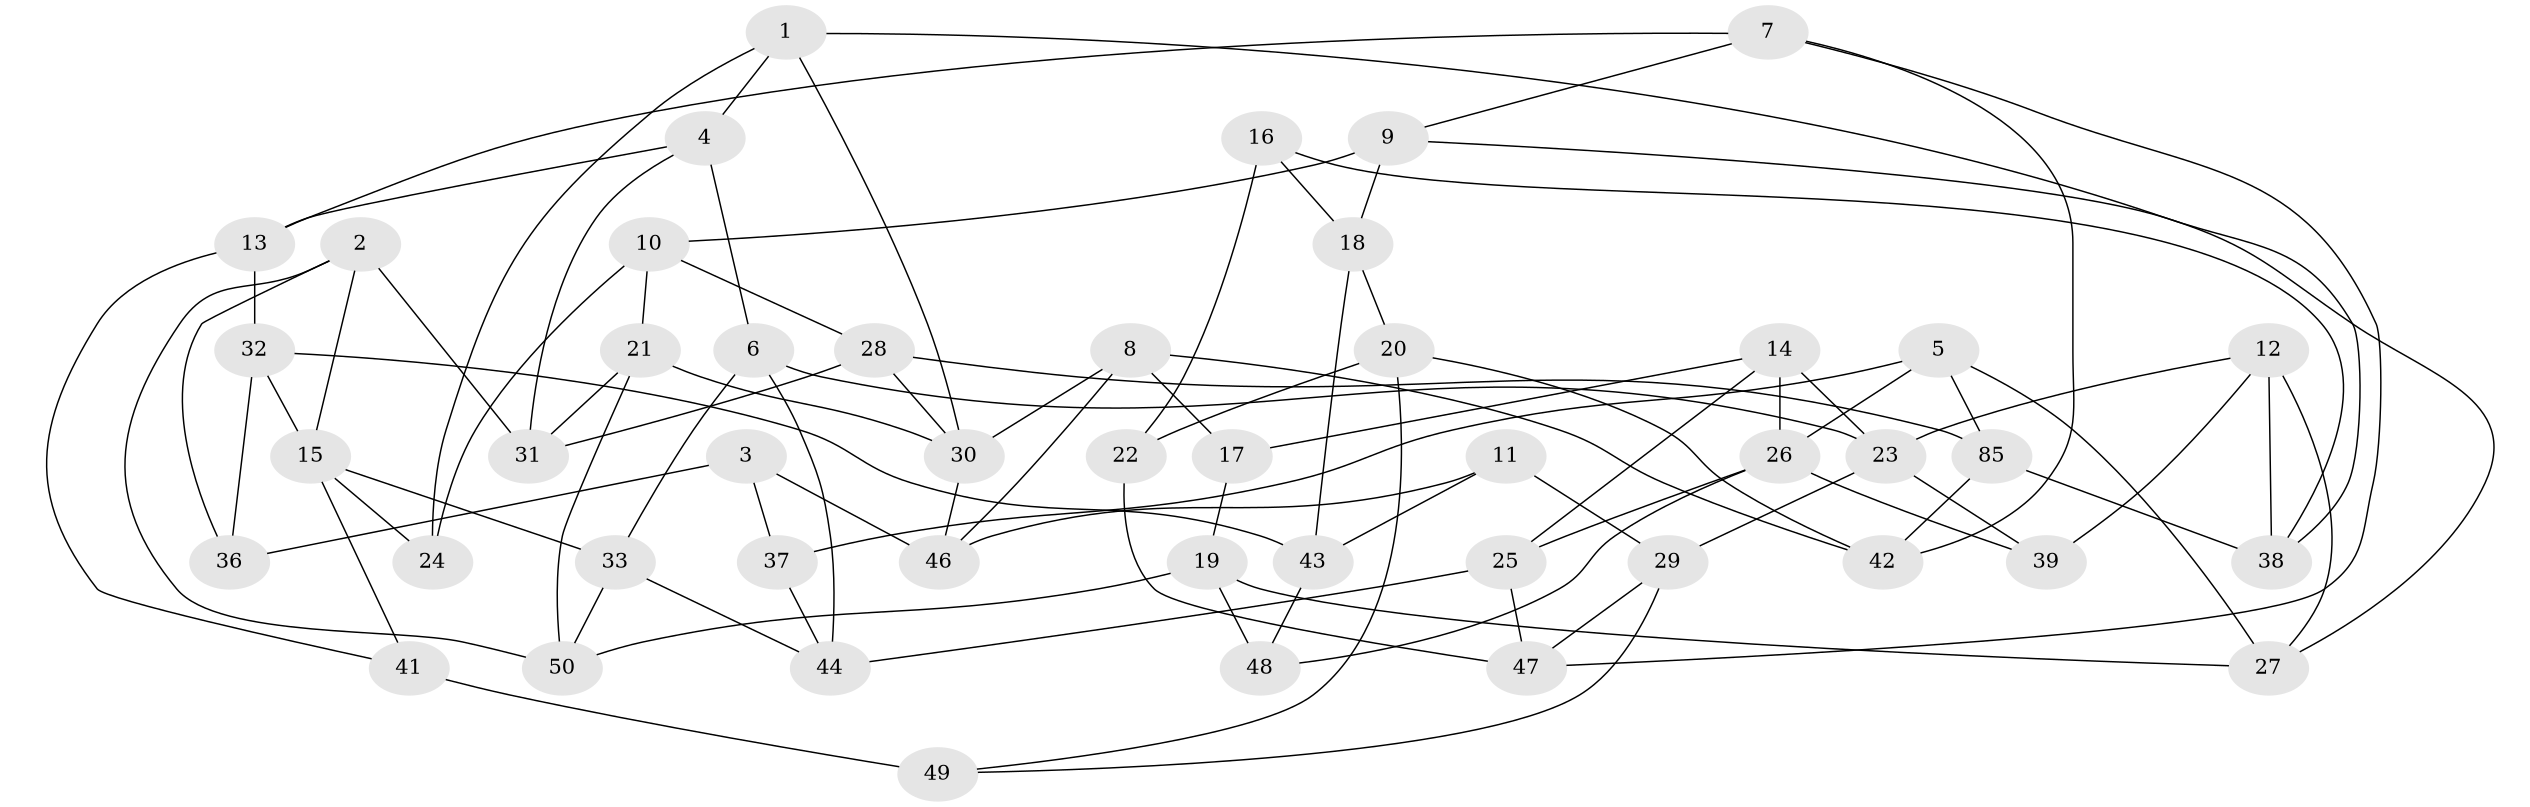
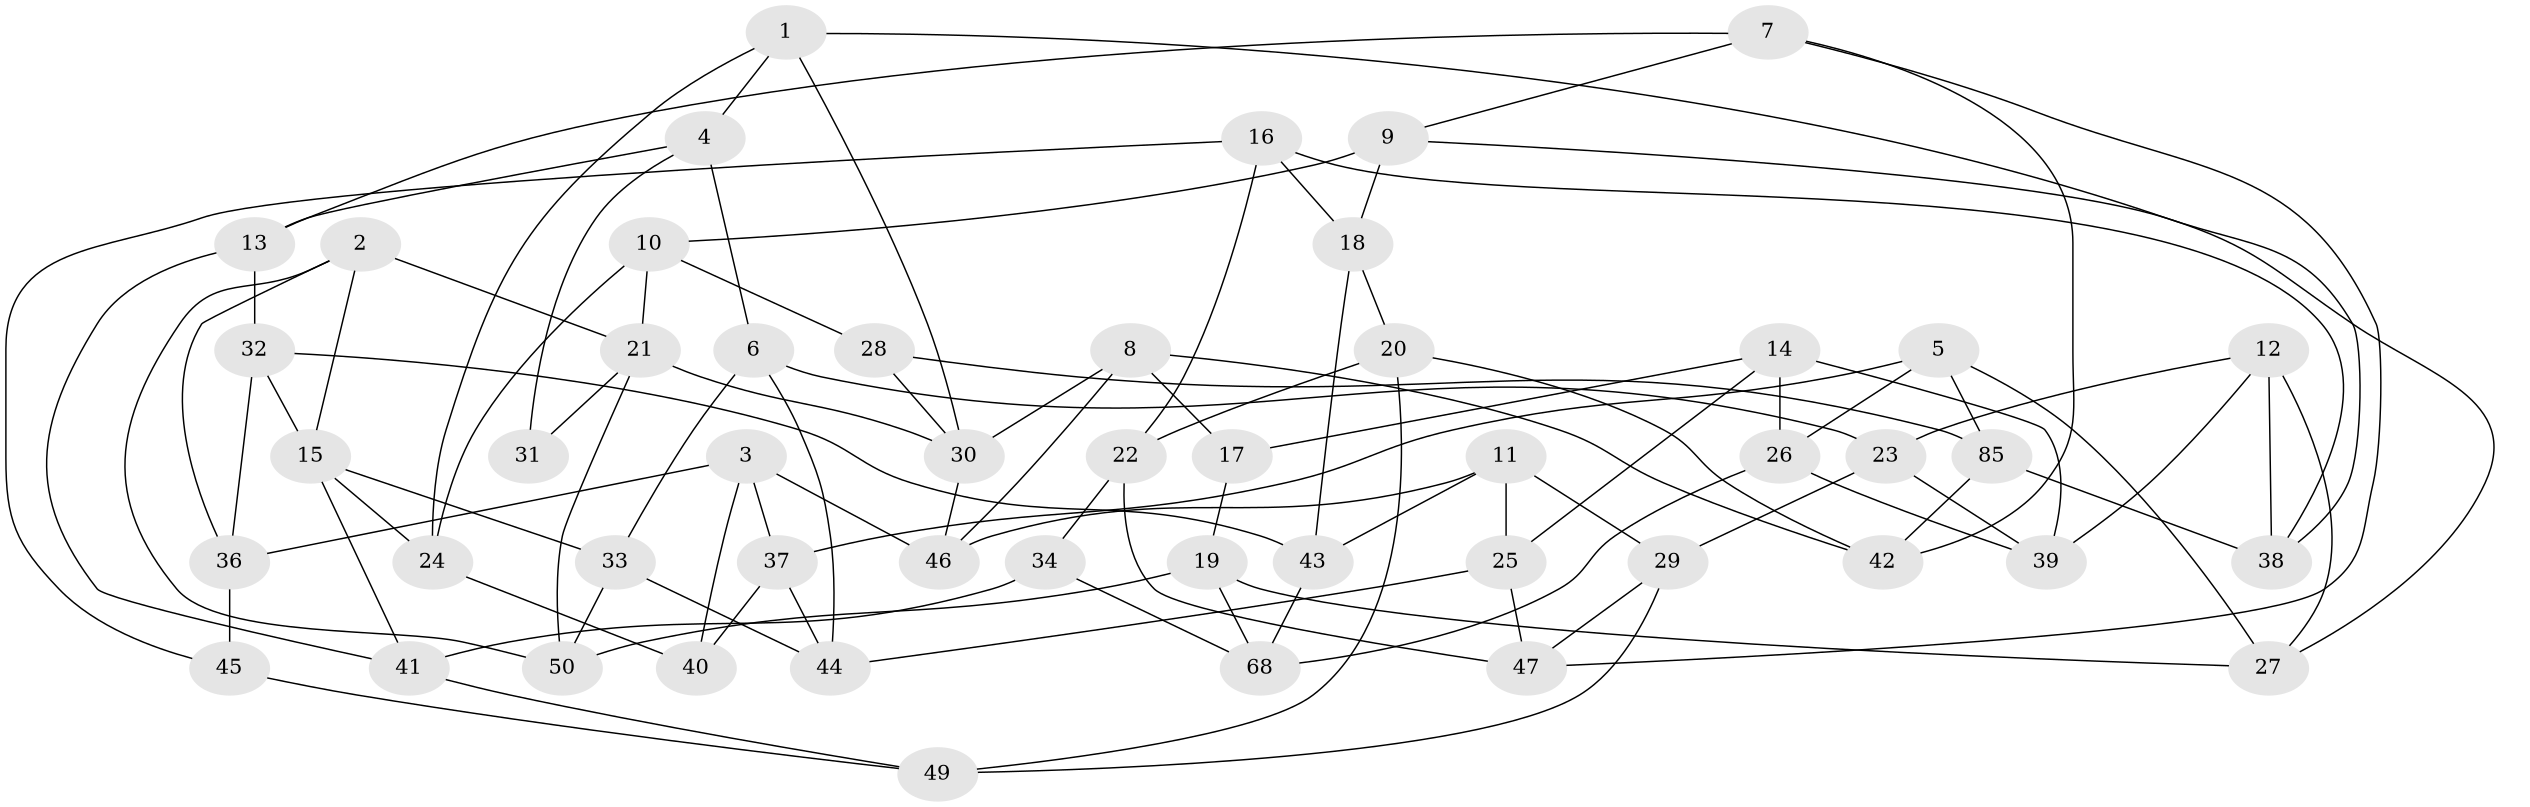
(445, 350) -> (506, 299)
(1825, 396) -> (1951, 398)
(690, 412) -> none
(1642, 507) -> (1506, 510)
none -> (1045, 562)
none -> (230, 668)
none -> (696, 668)
(1260, 668) -> (1260, 668)
